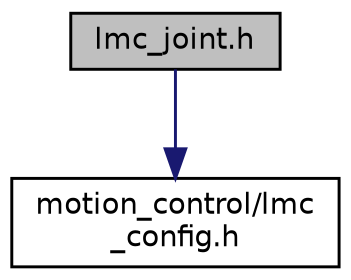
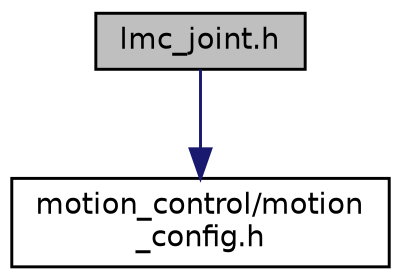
(175, 223) -> (201, 223)
